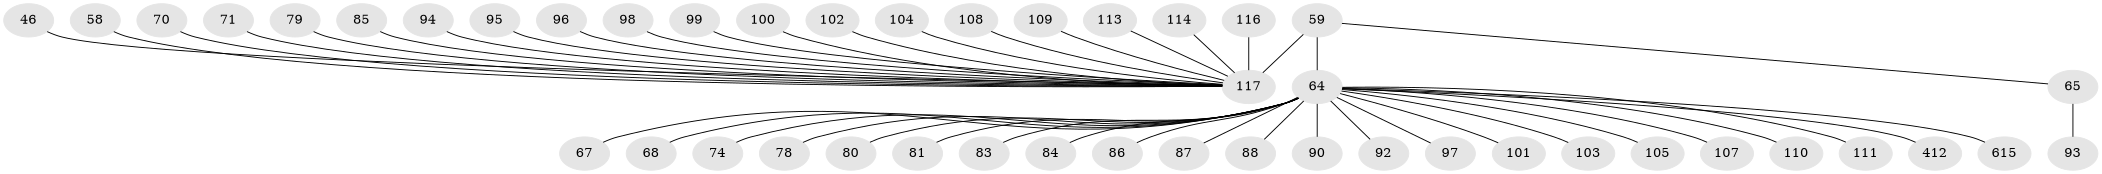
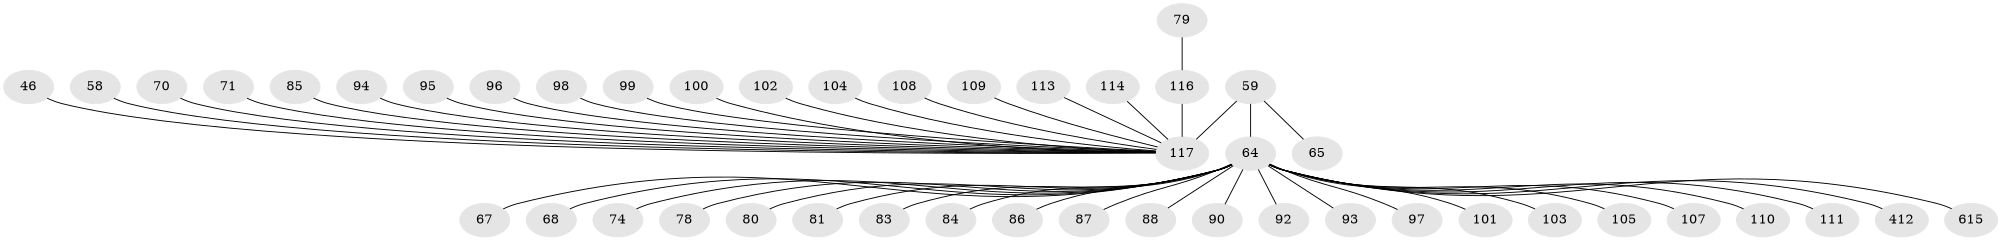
(766, 77) -> (1182, 54)
(2073, 120) -> (1301, 187)
